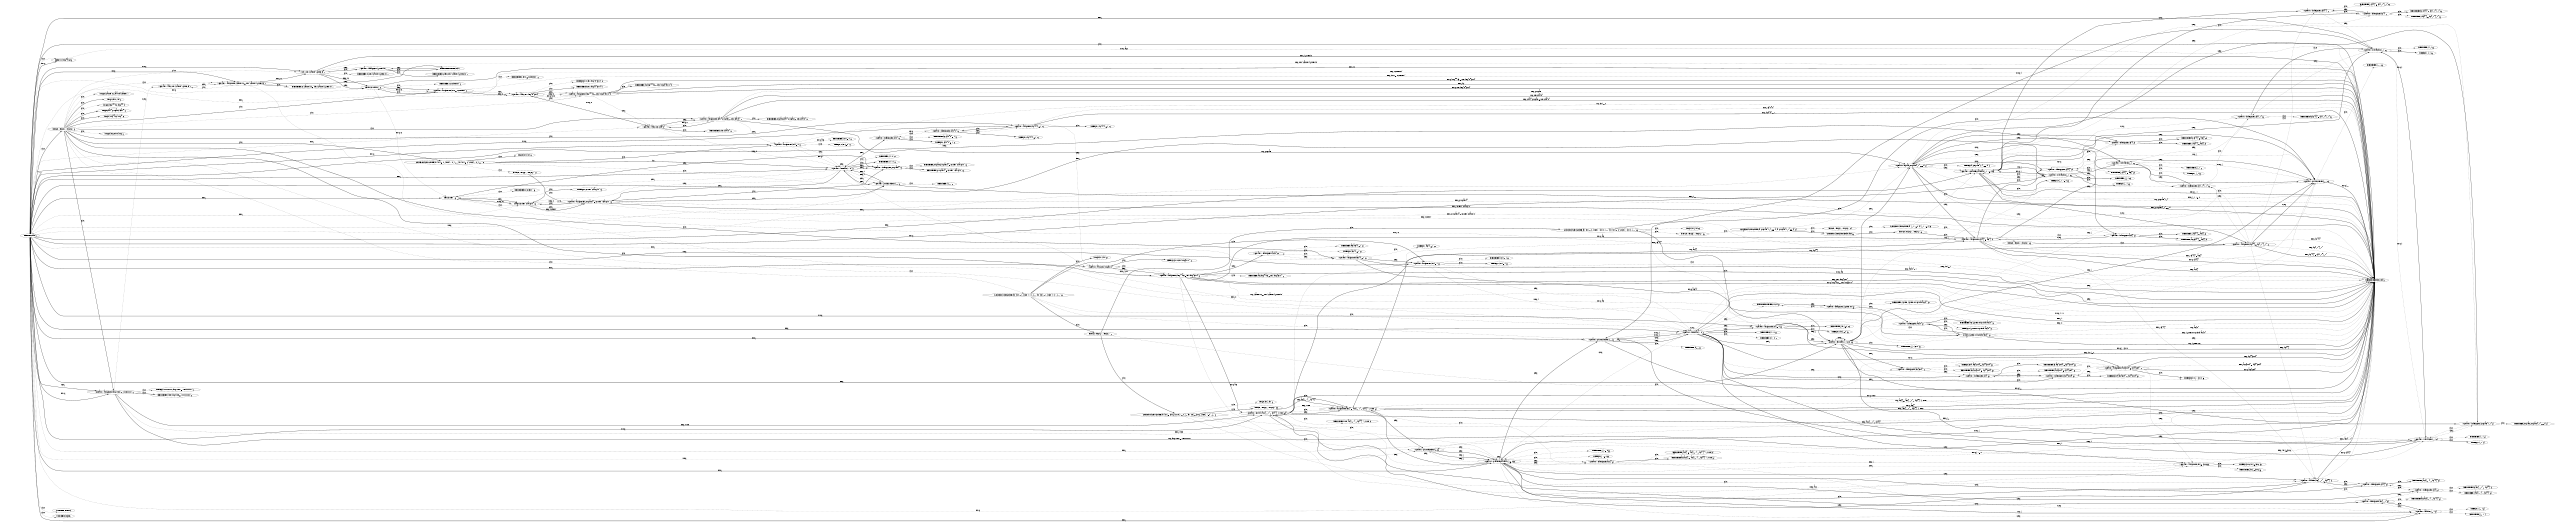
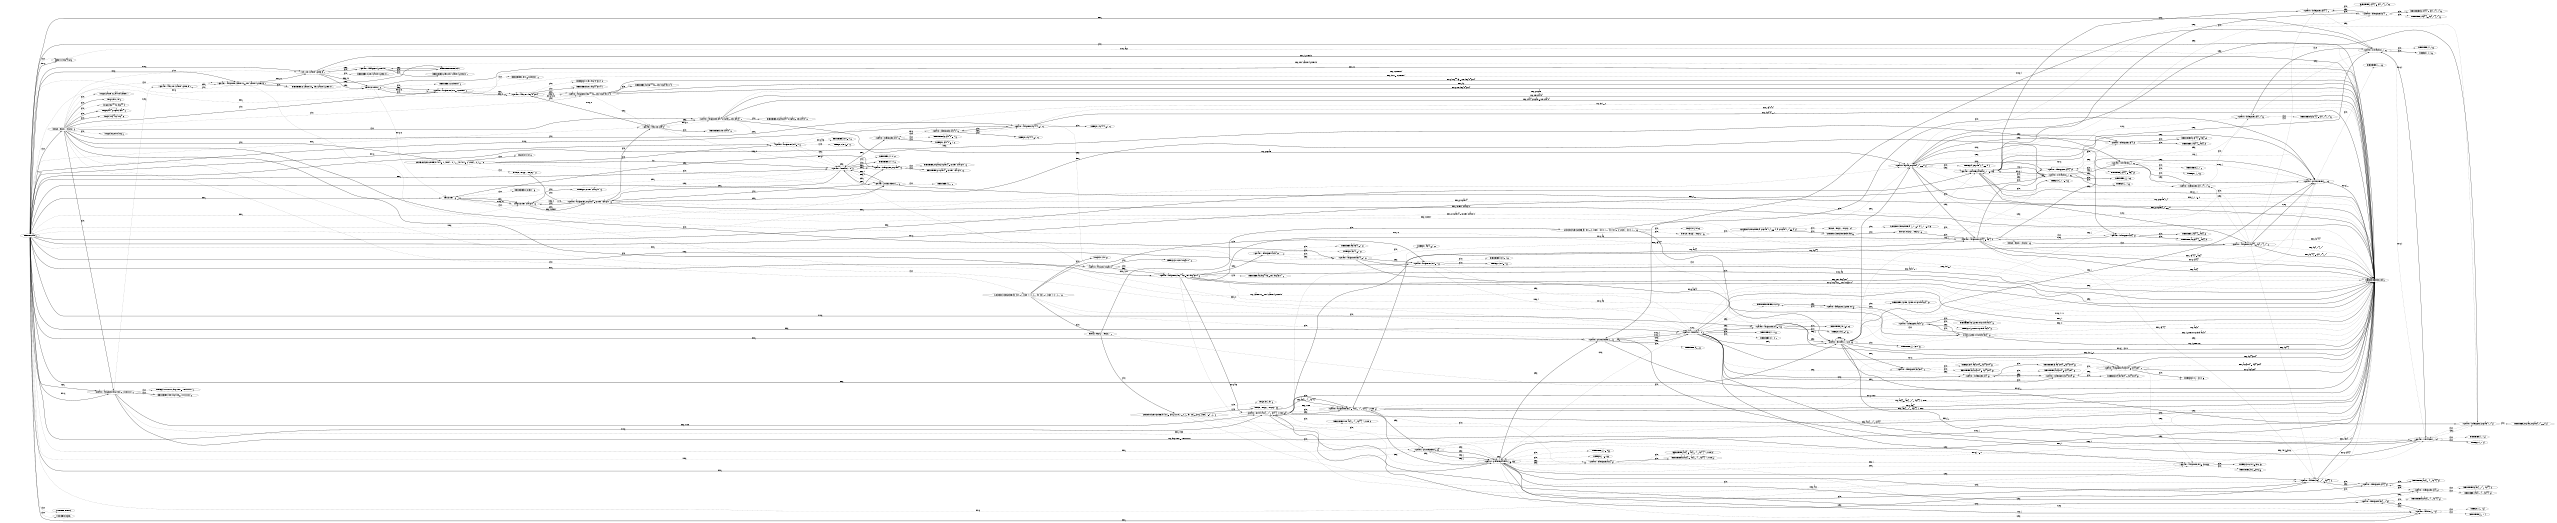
(693, 126) -> (621, 163)
